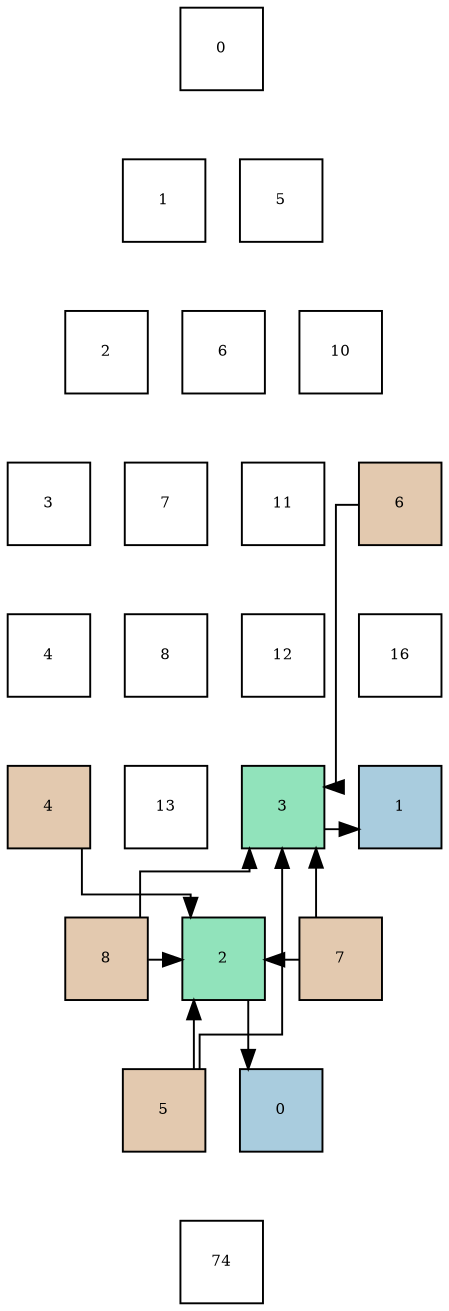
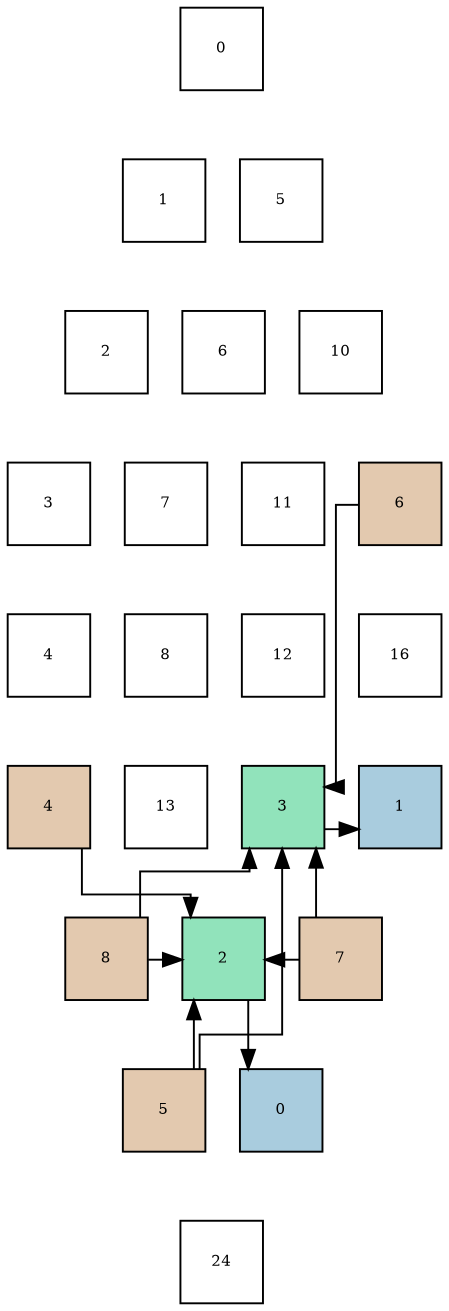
(222, 1262) -> (222, 1262)
